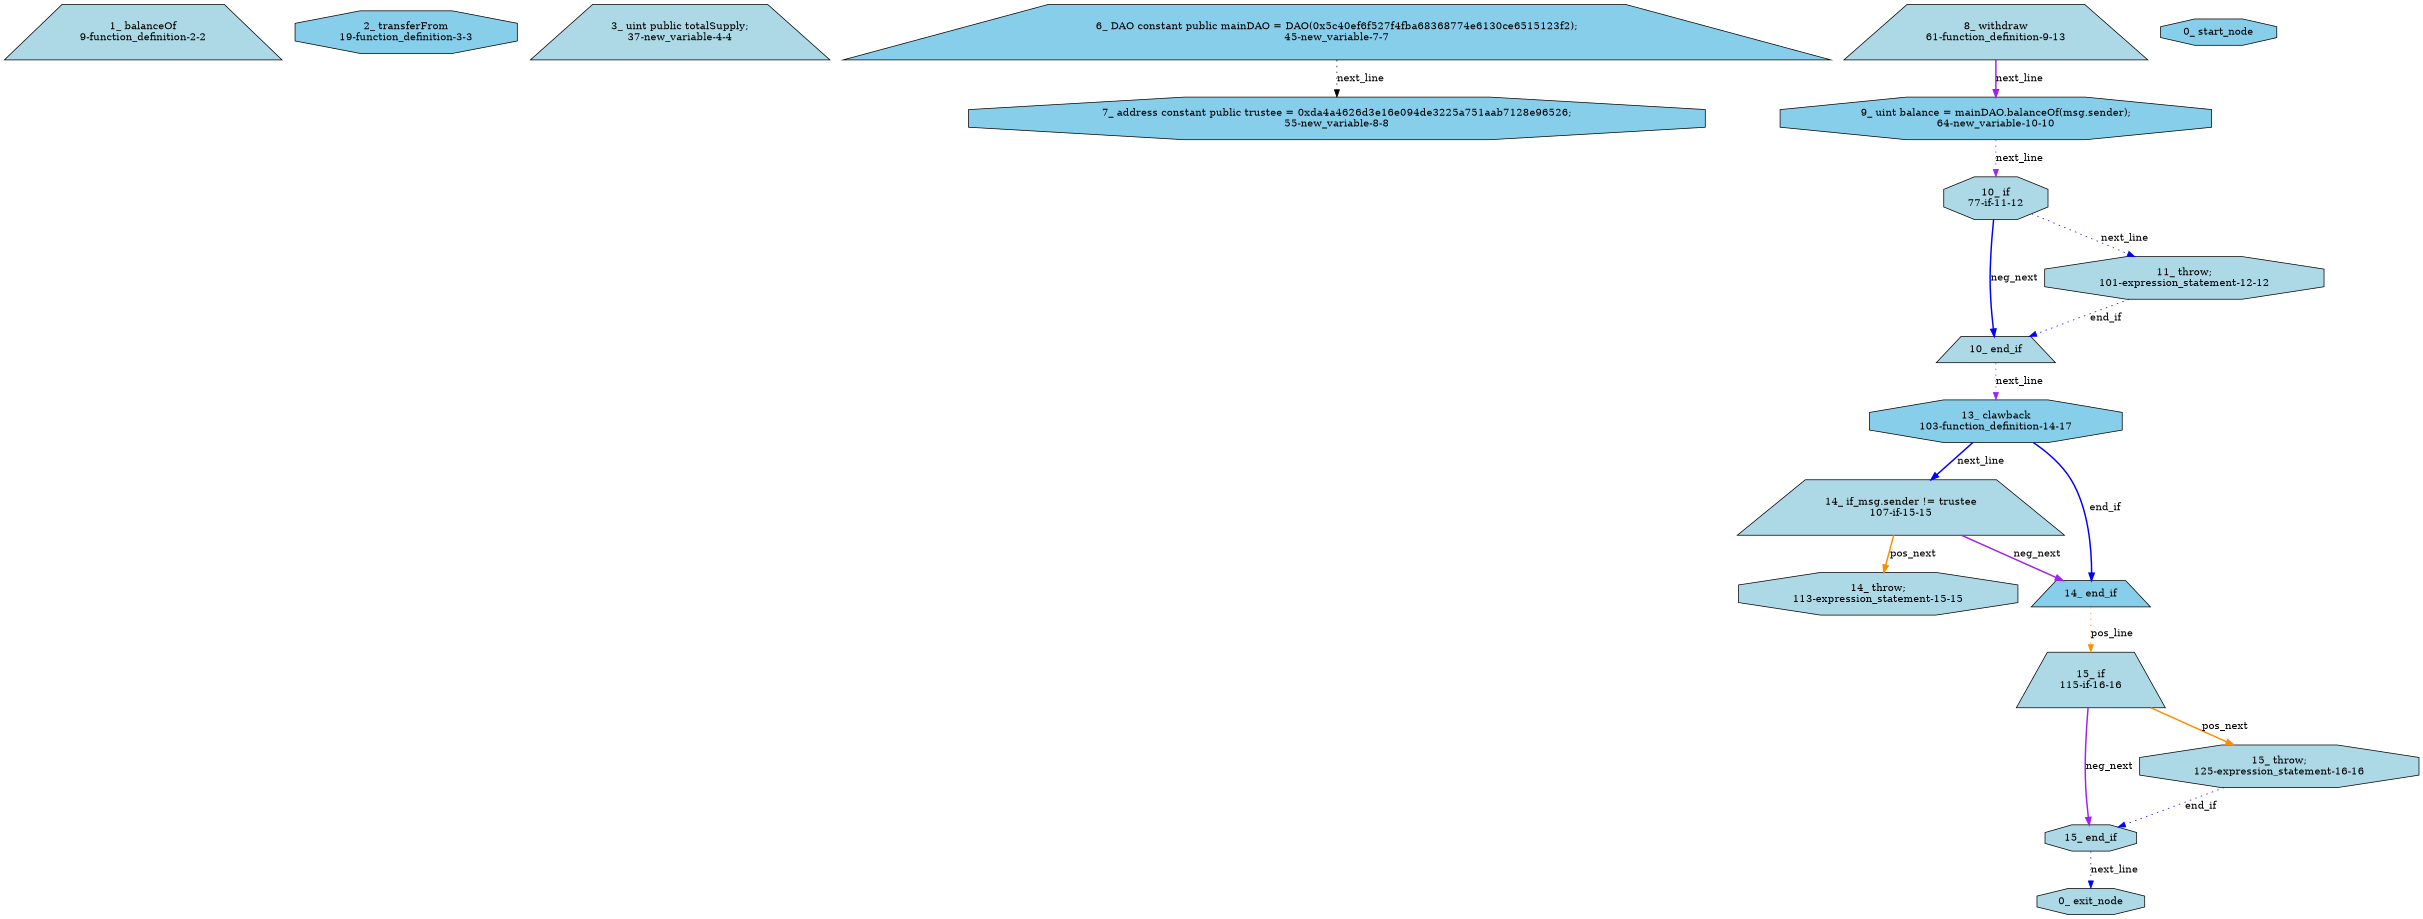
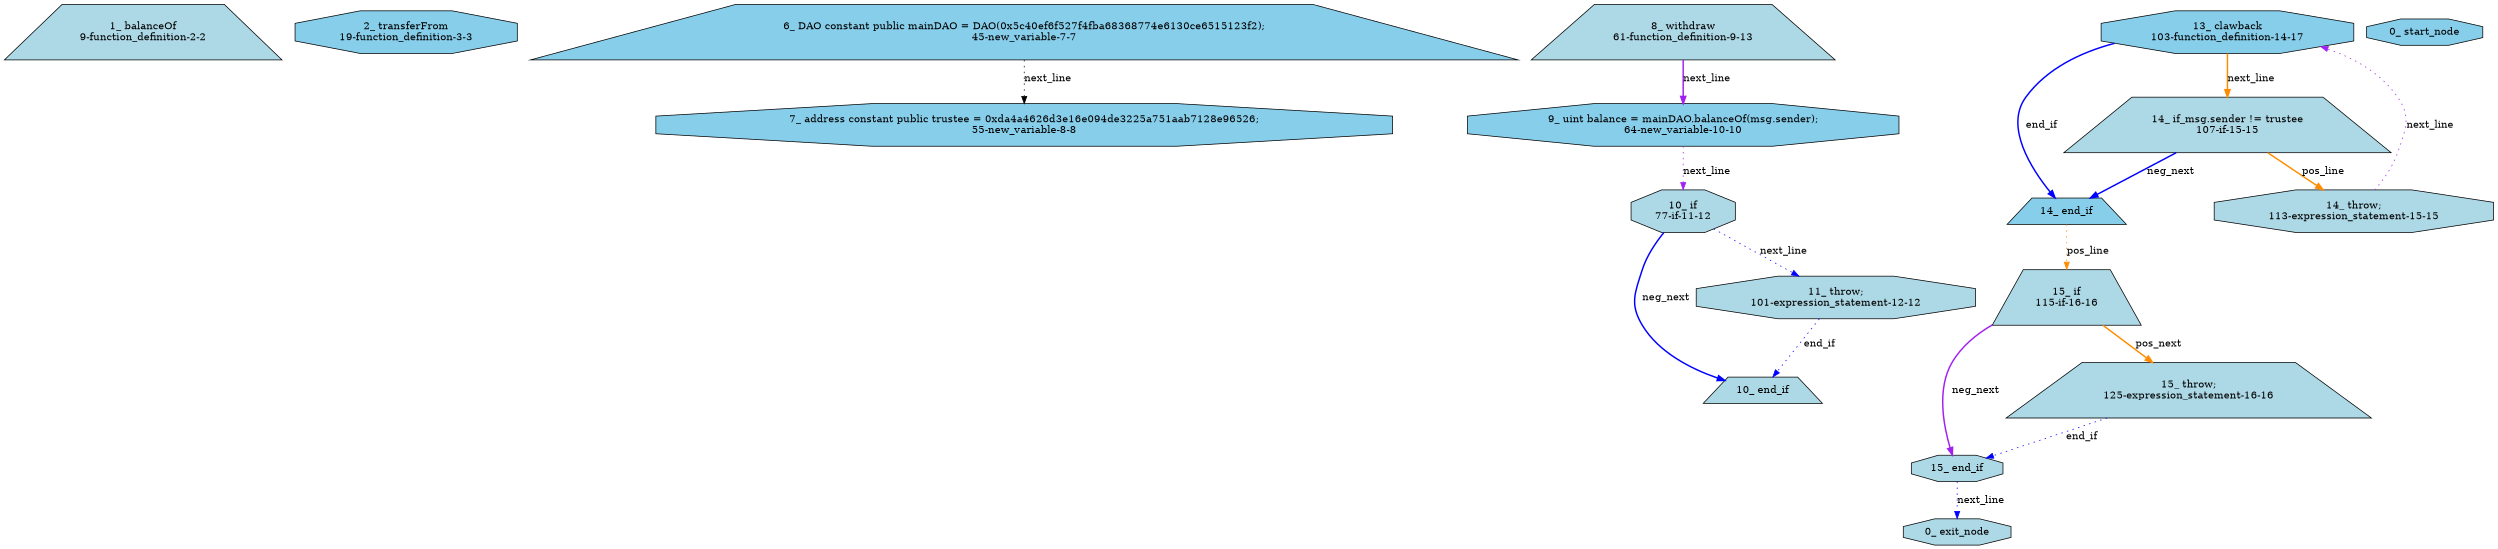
(680, 32) -> none
(1996, 378) -> (2402, 104)
(1955, 459) -> (2227, 72)
(1913, 554) -> (2323, 171)
(2009, 556) -> (2137, 174)
(2279, 766) -> (2189, 390)
